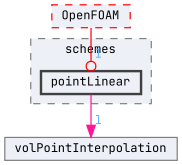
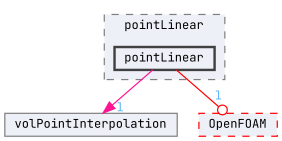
(91, 46) -> (198, 88)
(91, 50) -> (165, 26)
